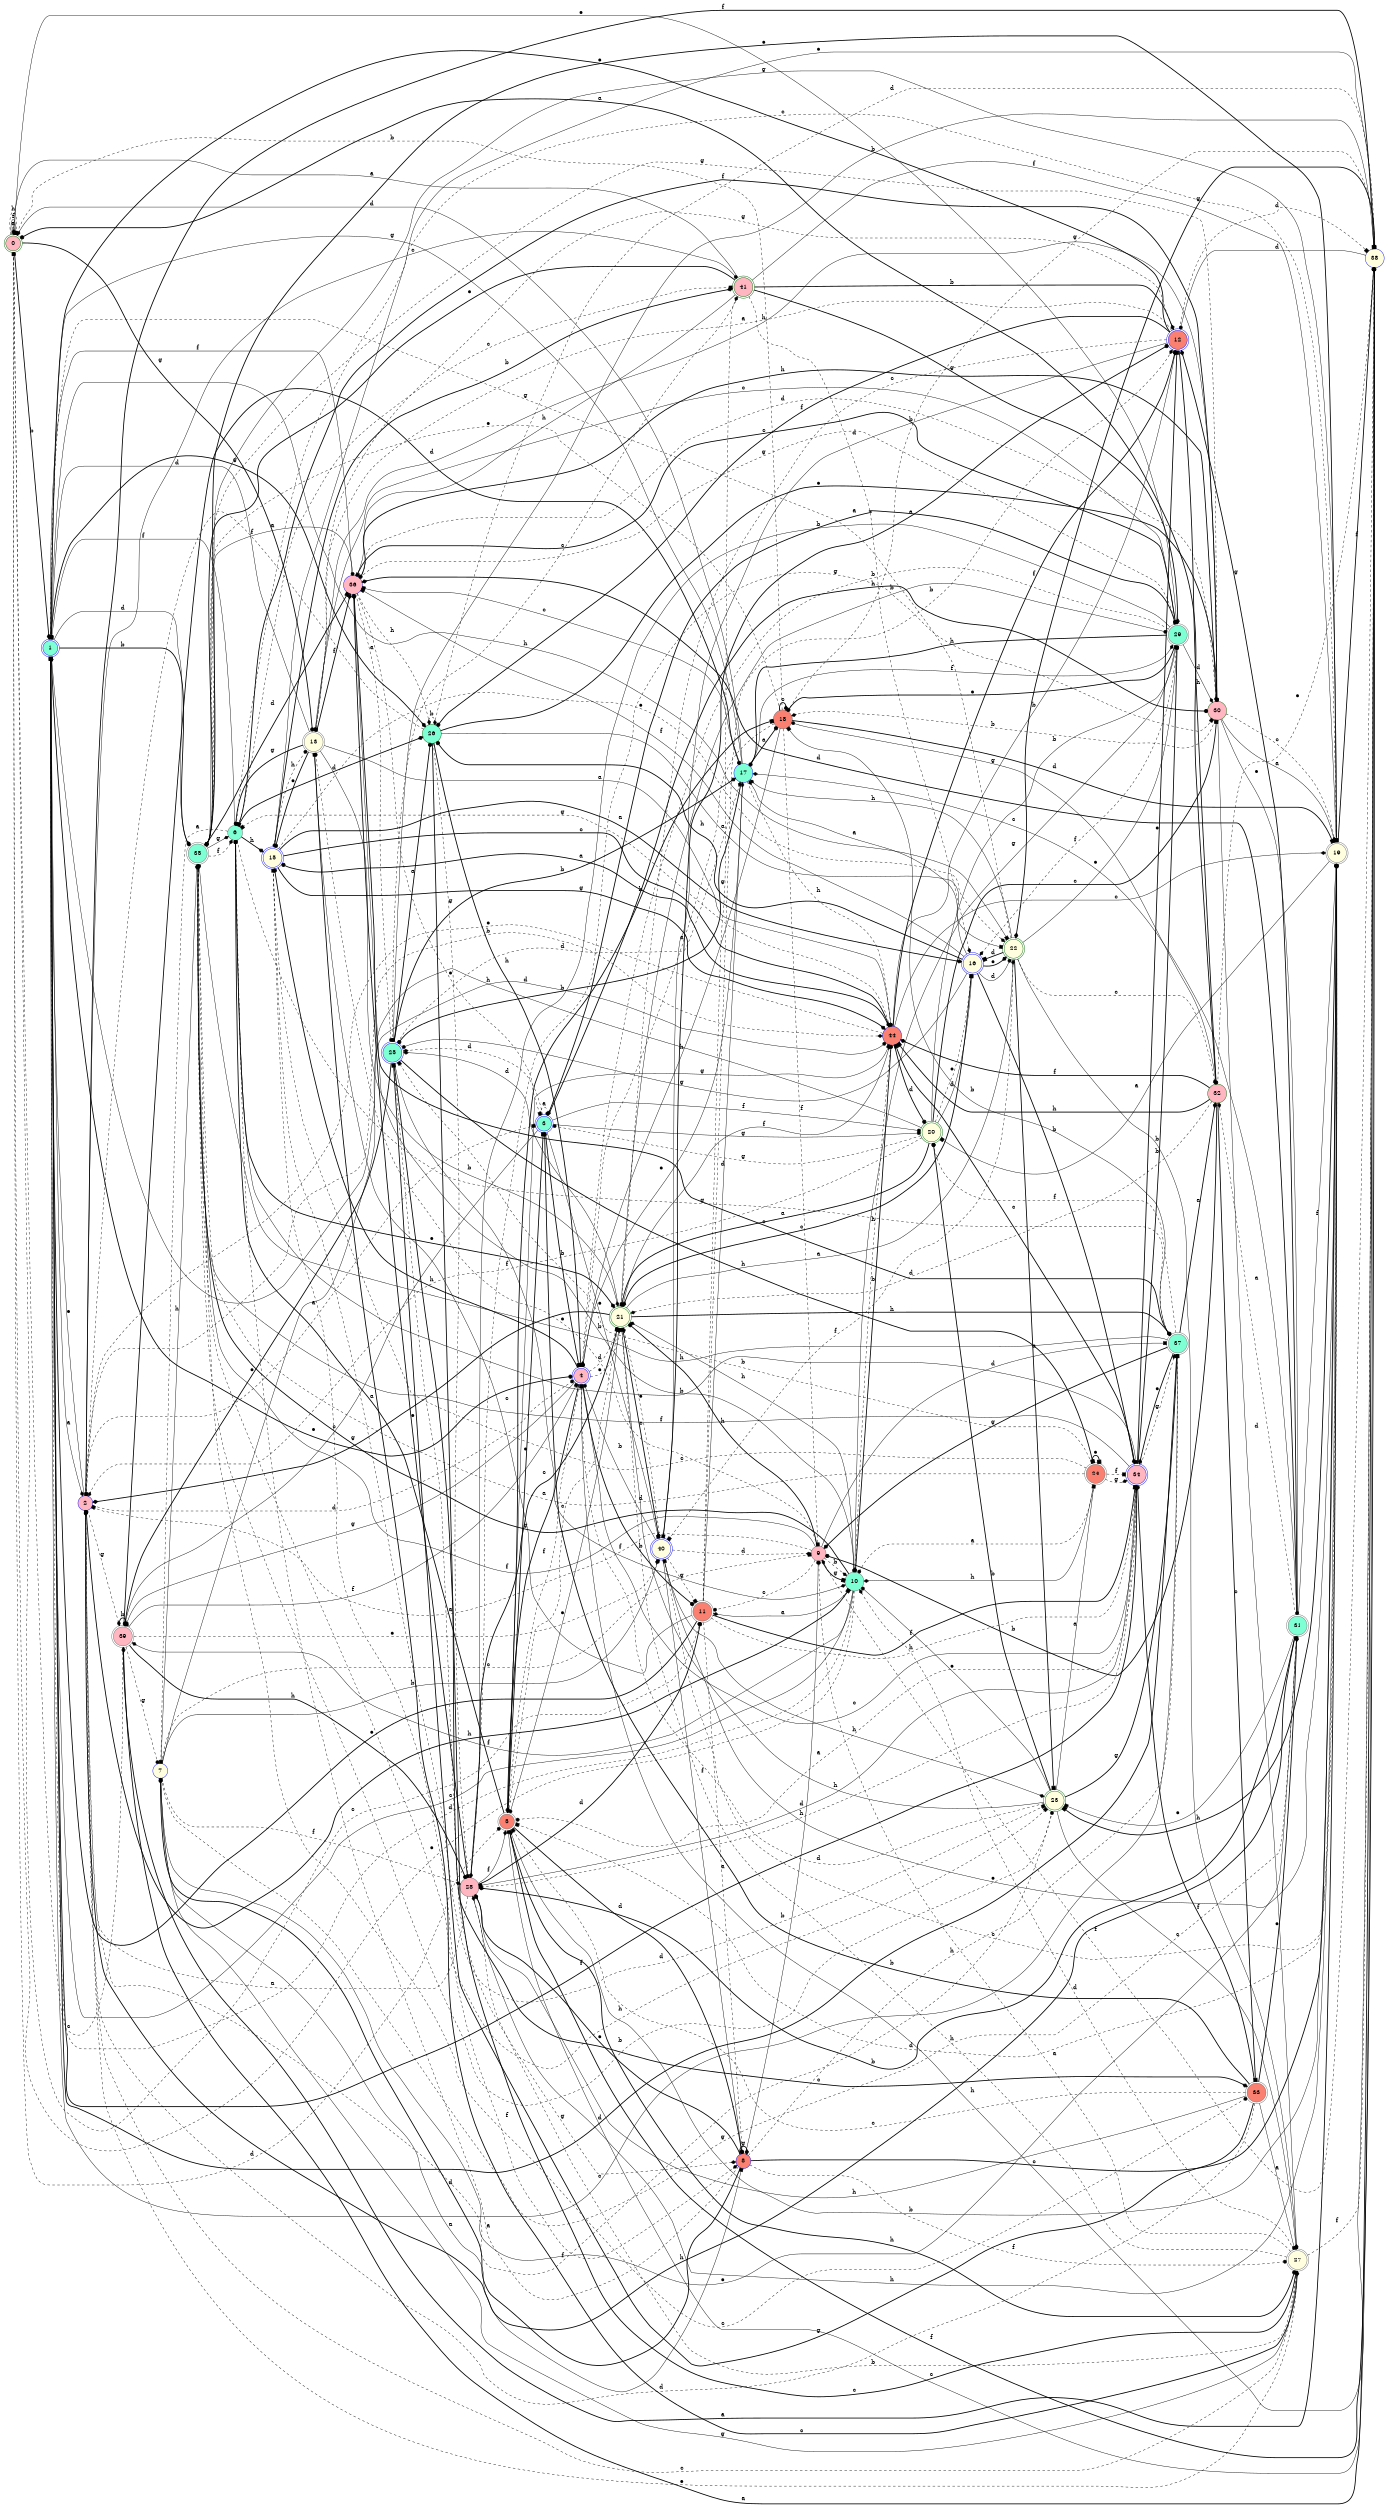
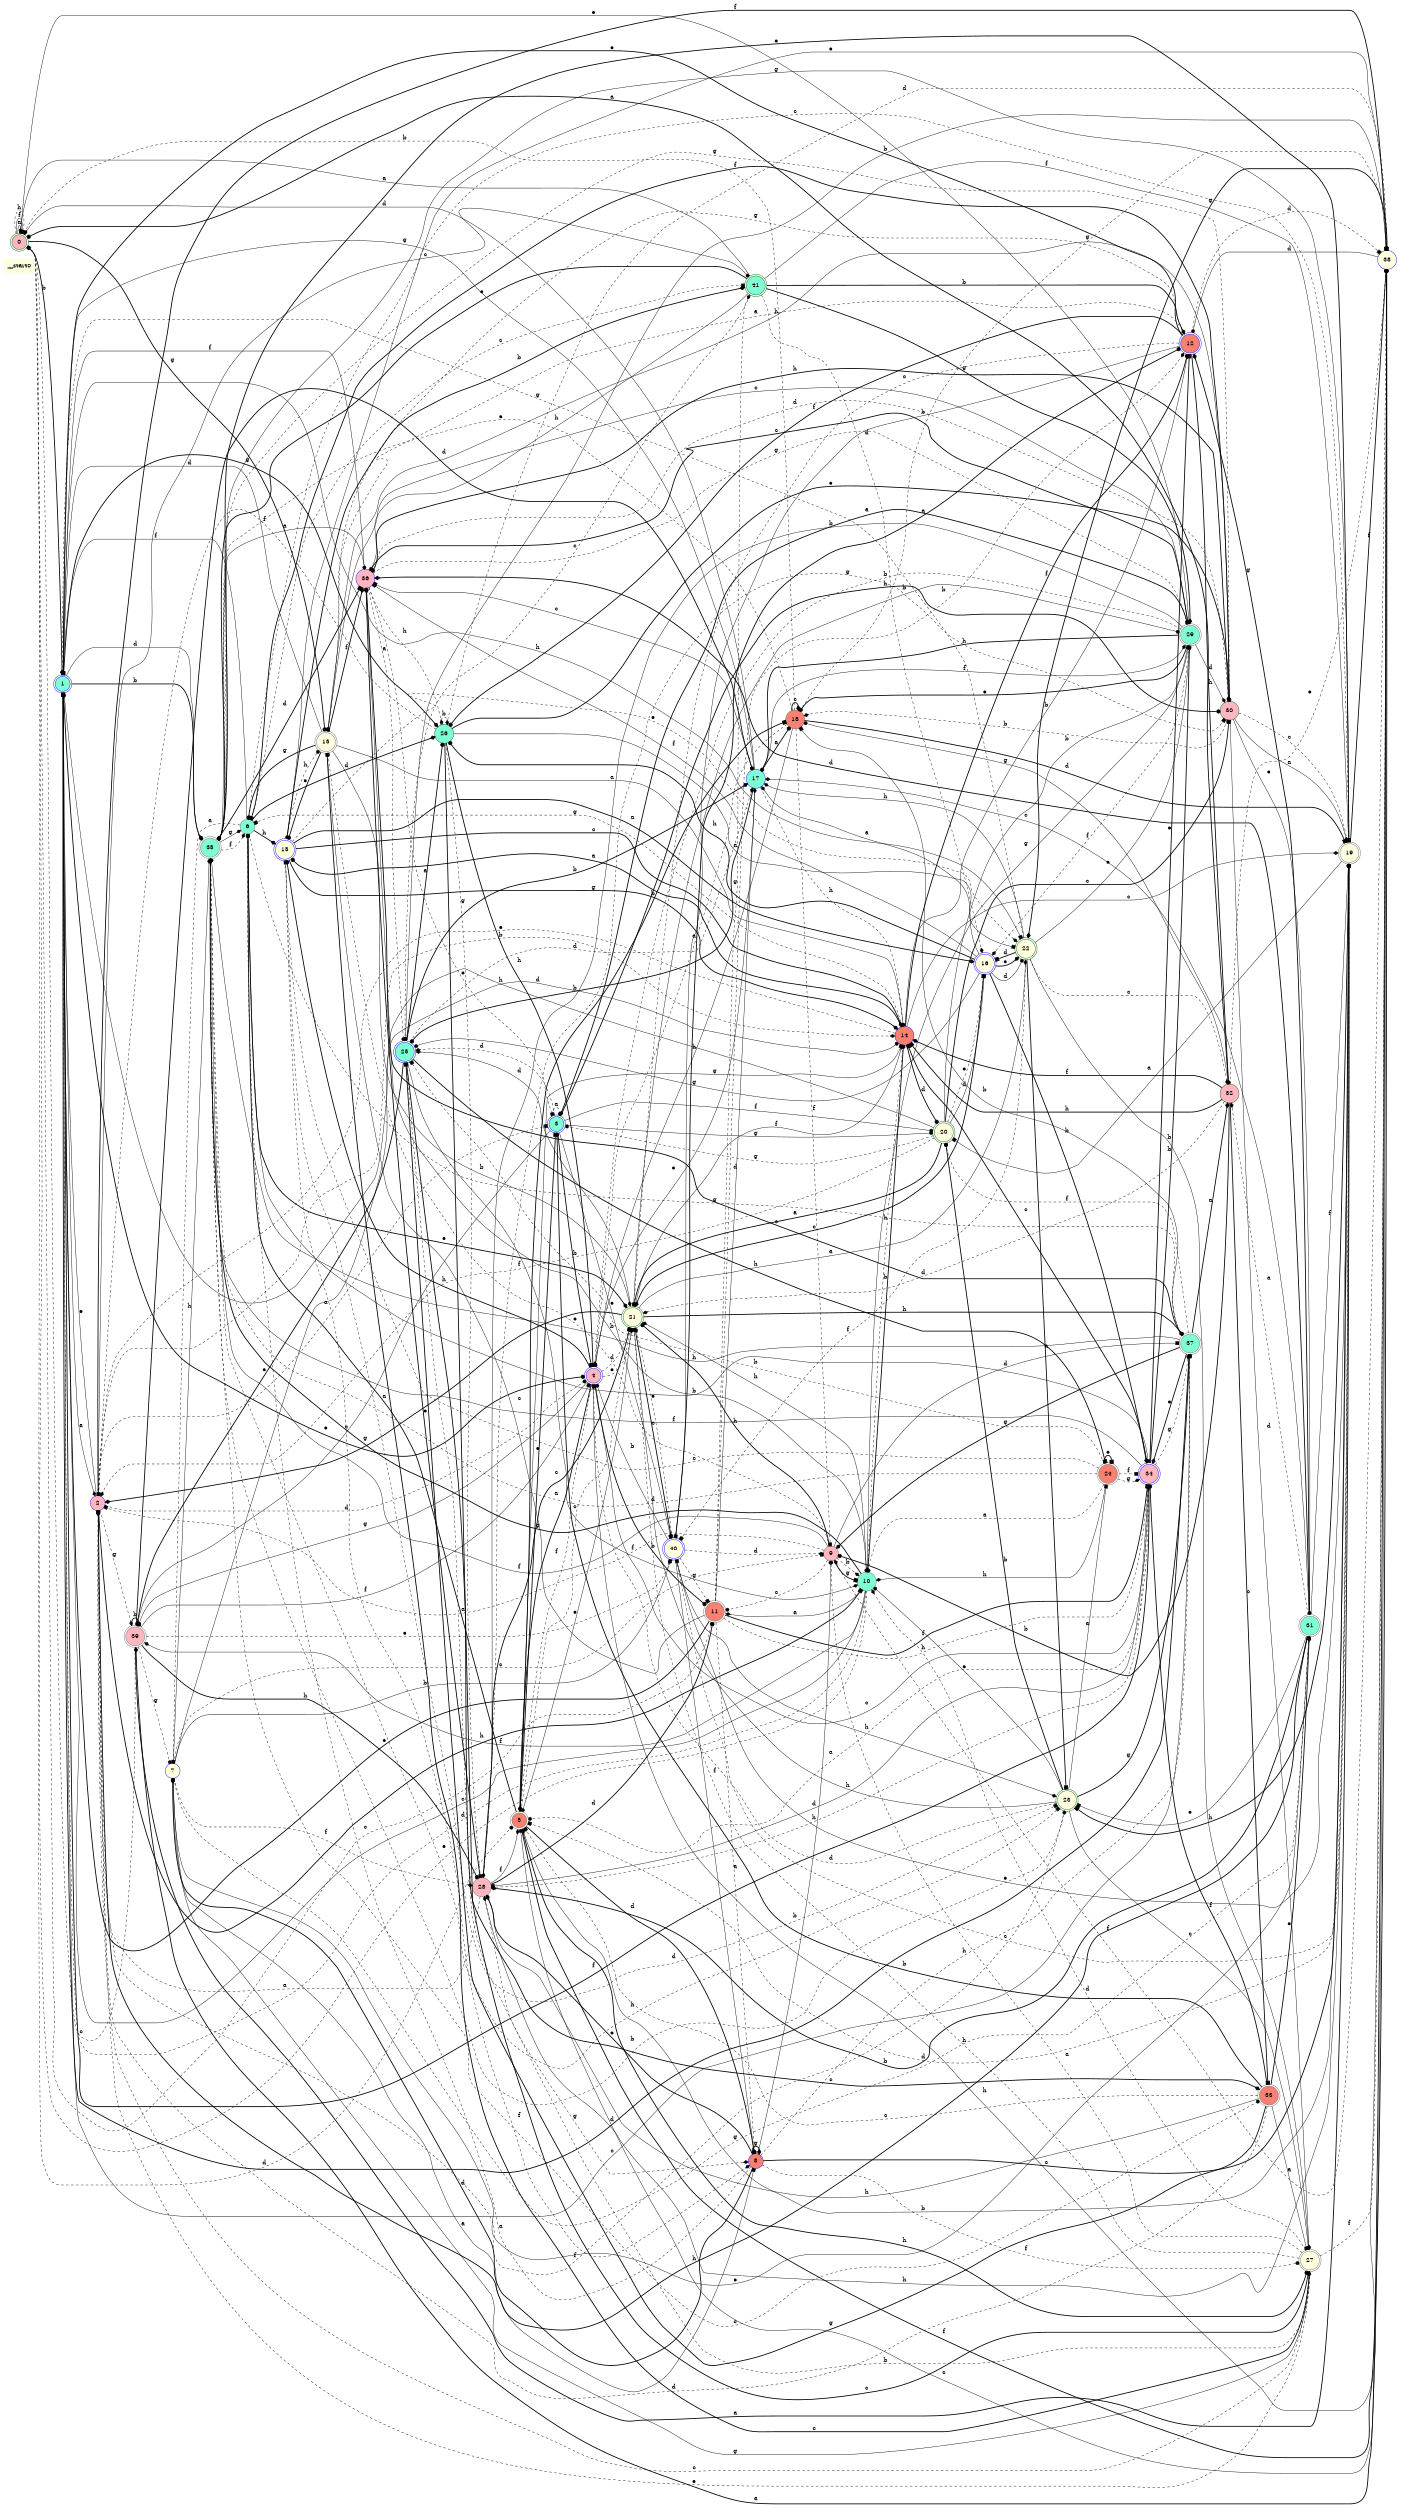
none -> (19, 266)
(743, 287) -> (756, 285)
(892, 1036) -> (904, 1036)
